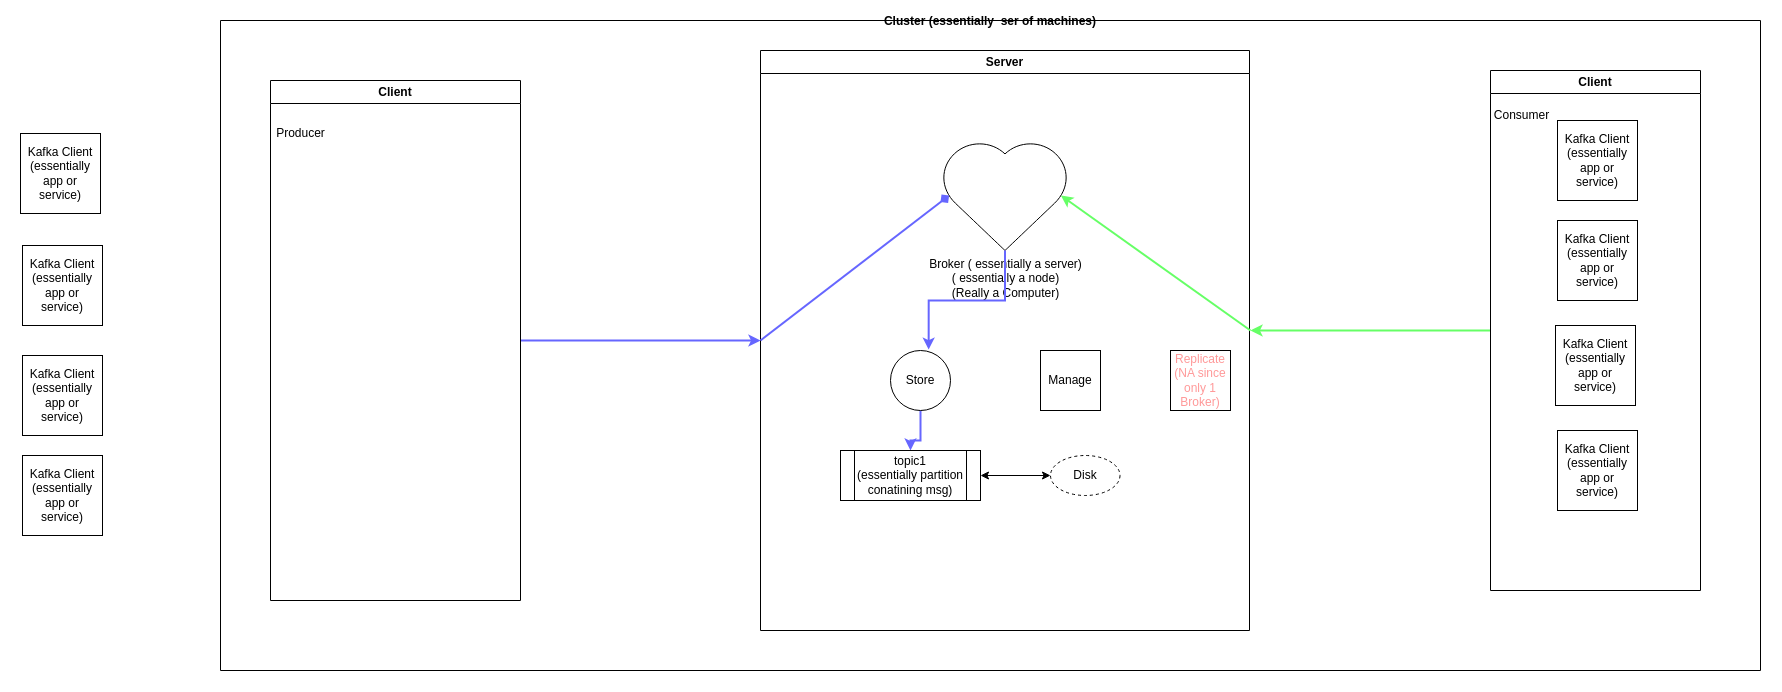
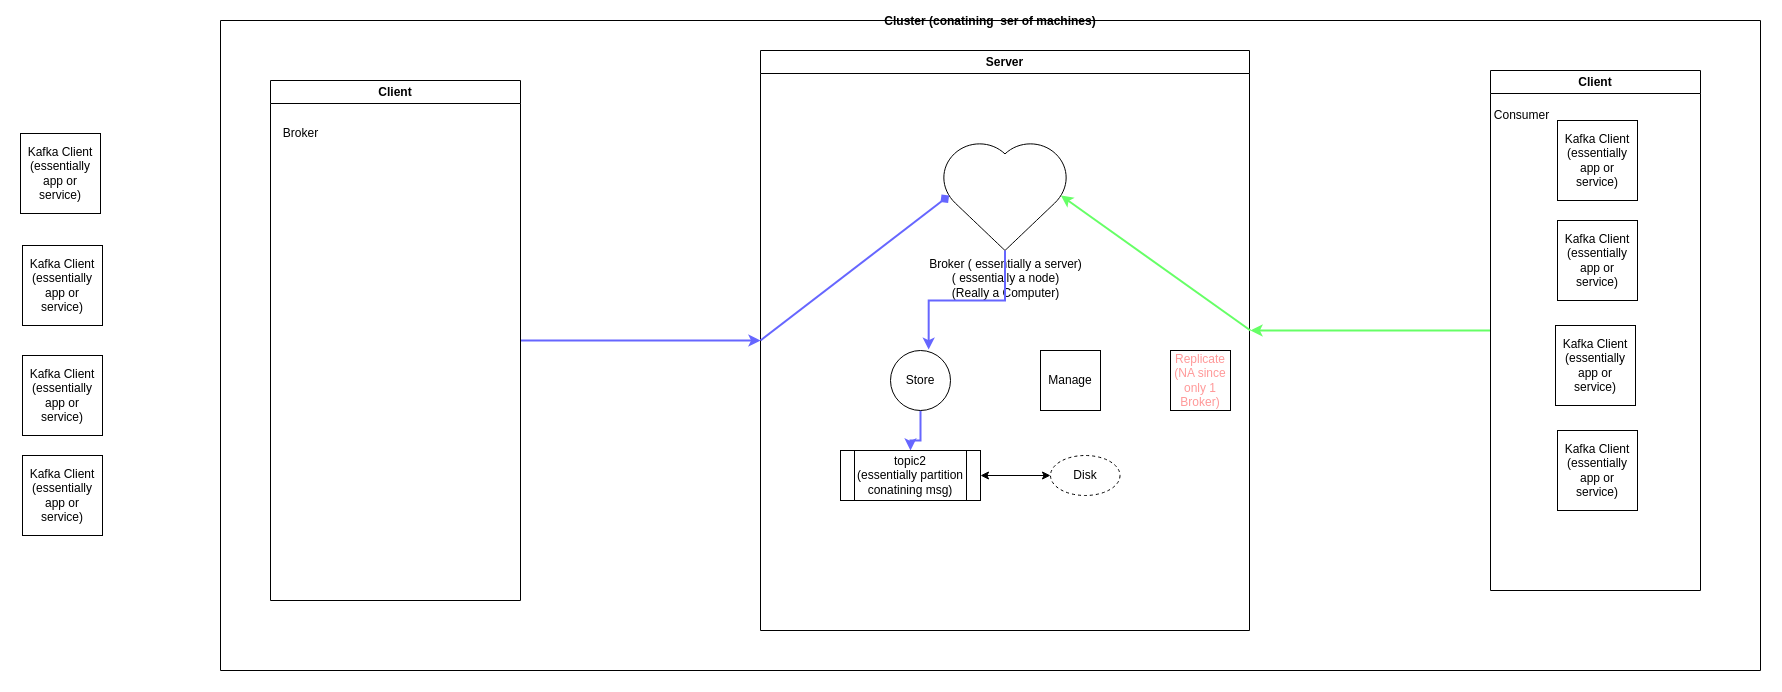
(990, 21) -> (990, 21)
(301, 134) -> (301, 134)
(911, 476) -> (911, 476)
